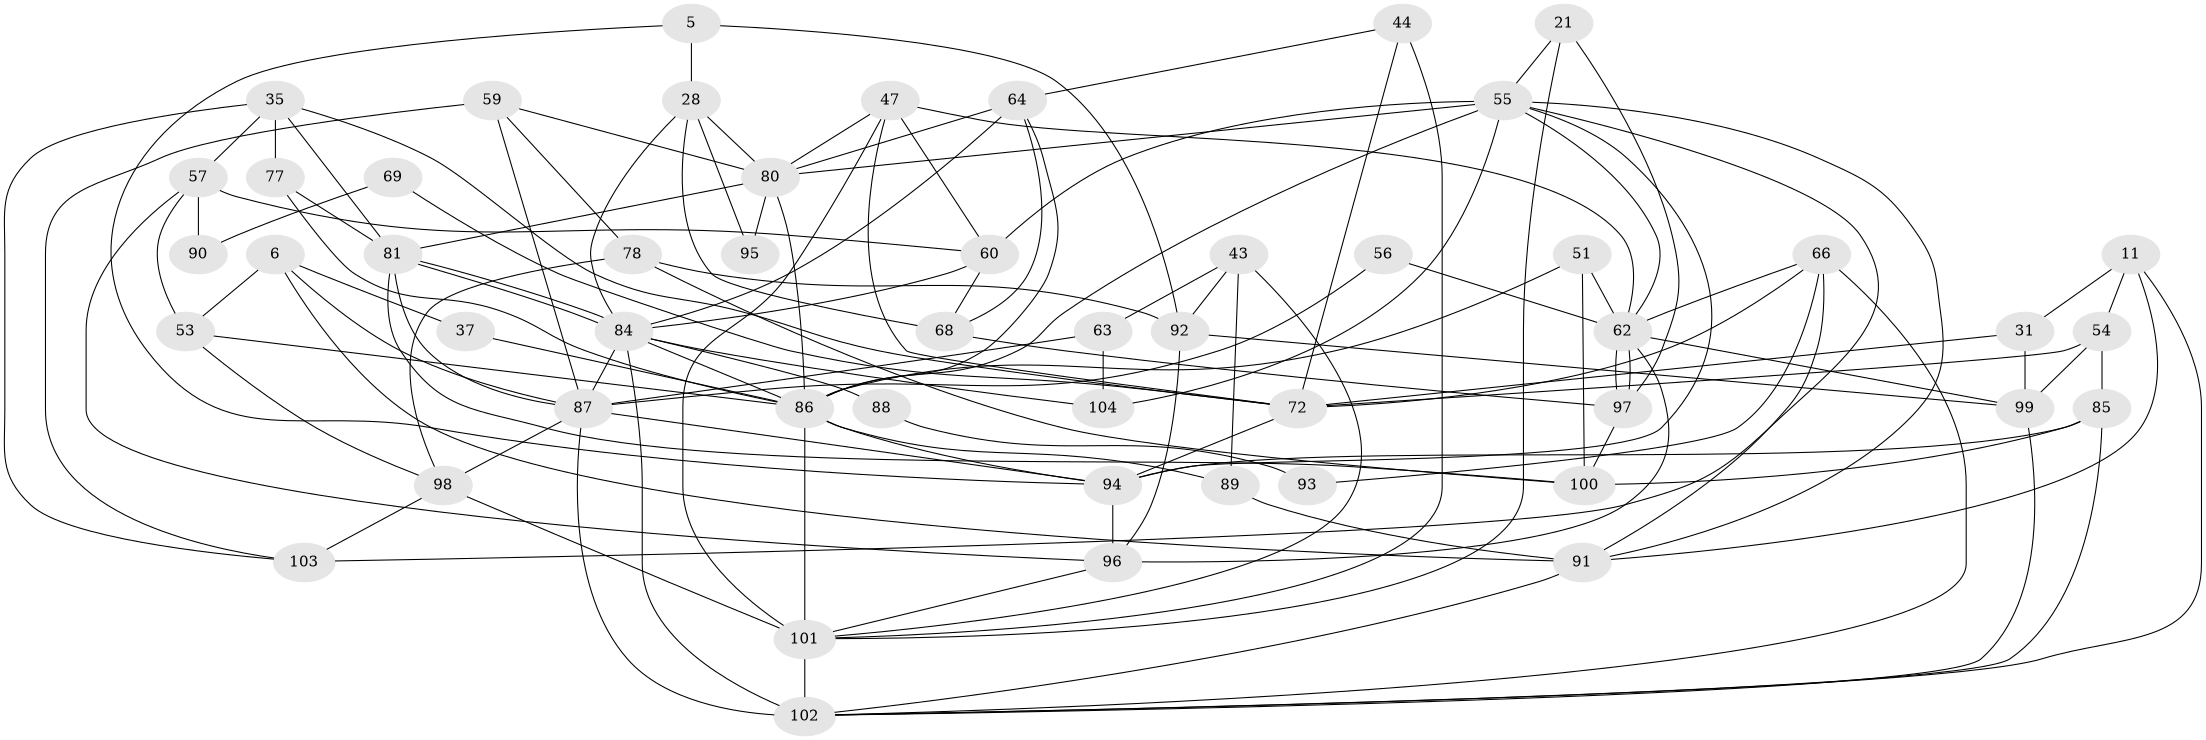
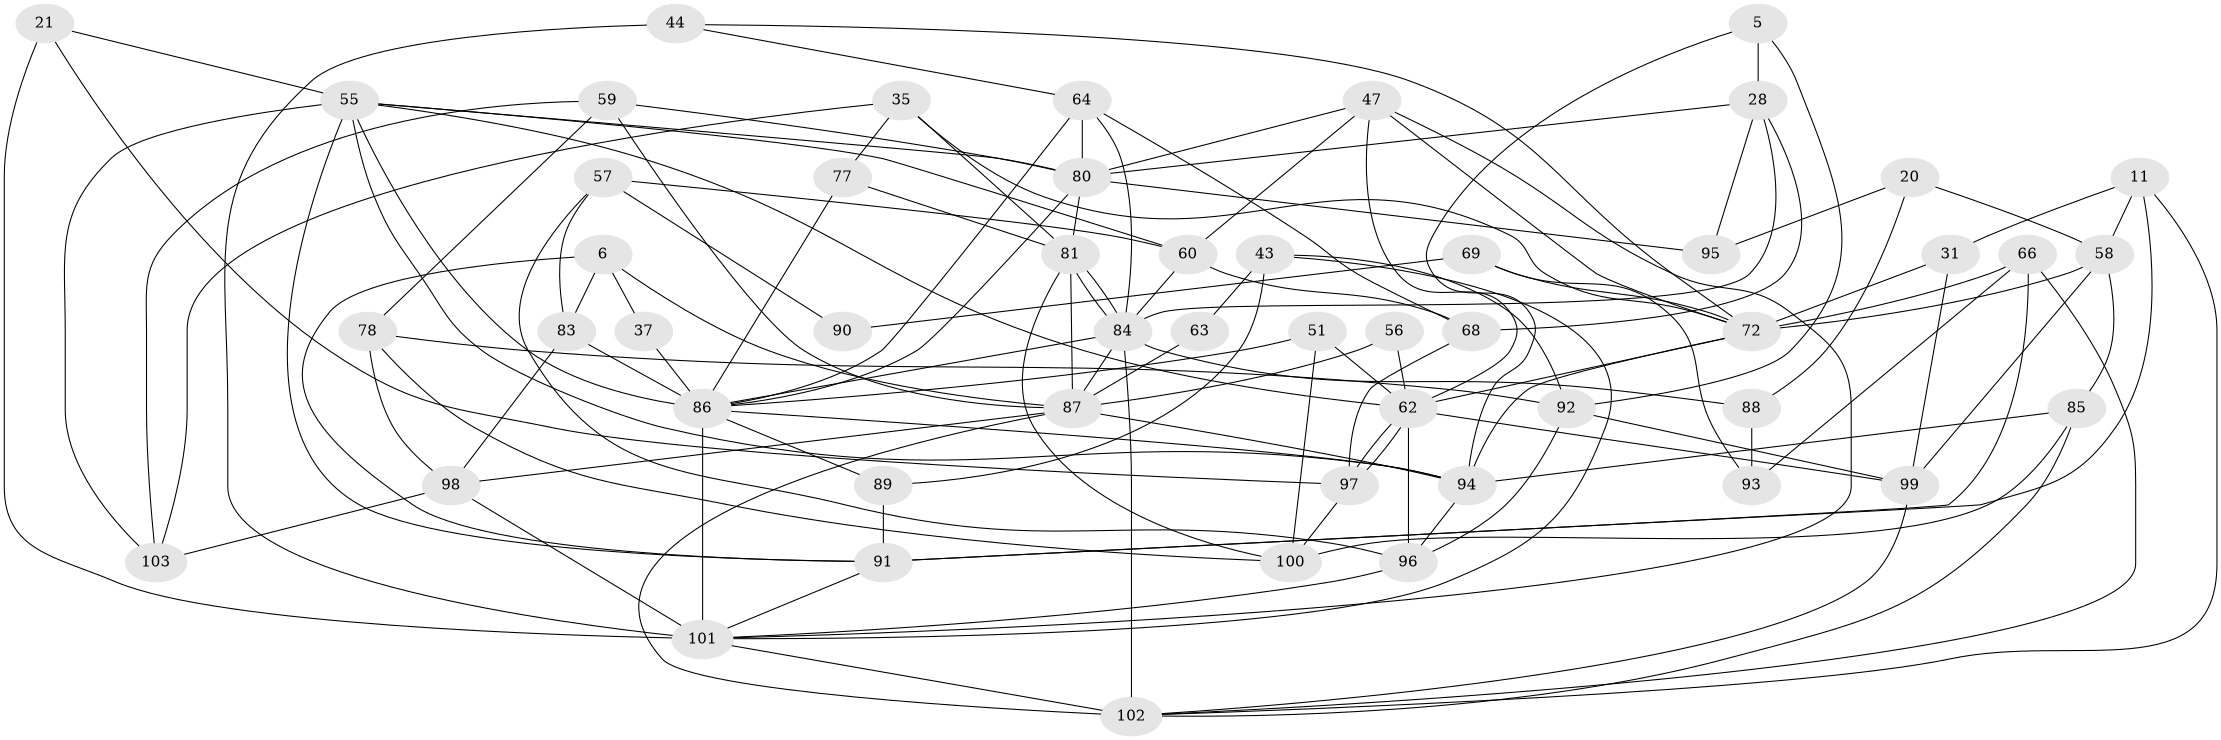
(230, 146) -> none
none -> (1910, 178)
(1722, 292) -> (1580, 370)
none -> (1677, 322)
(186, 332) -> (567, 332)
(2102, 332) -> (2105, 255)
(1103, 409) -> none
(1200, 659) -> (793, 601)
